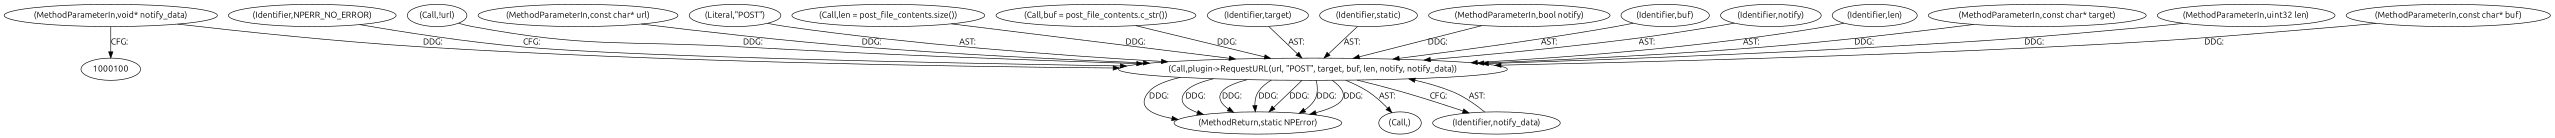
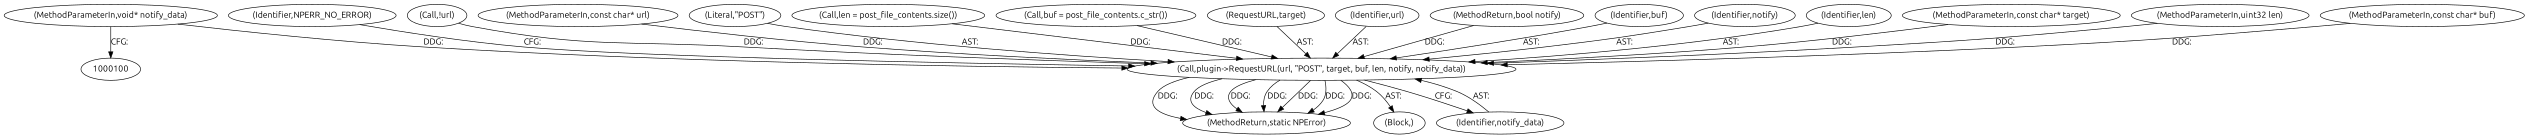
(1258, 15) -> (1266, 15)
(1368, 15) -> (1377, 15)
(1519, 15) -> (1507, 15)
(1400, 123) -> (1399, 123)
